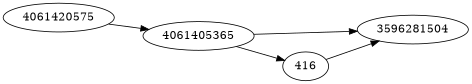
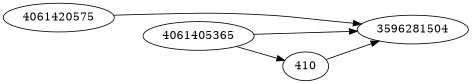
(125, 26) -> (234, 14)
(306, 66) -> (306, 66)
